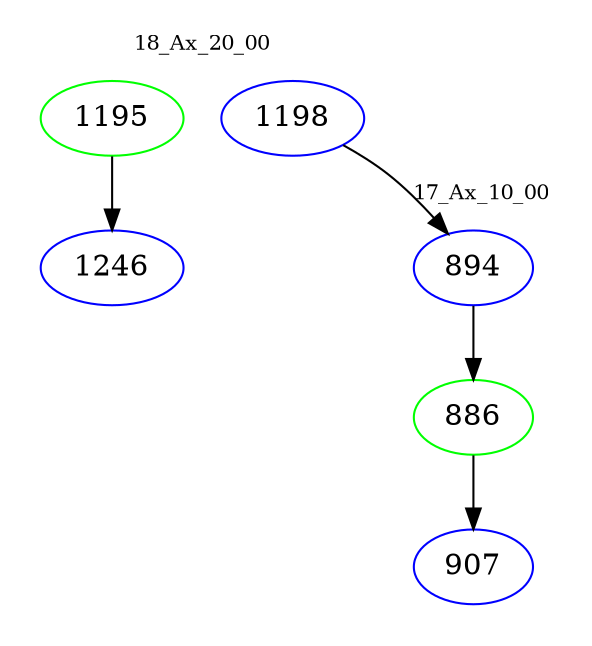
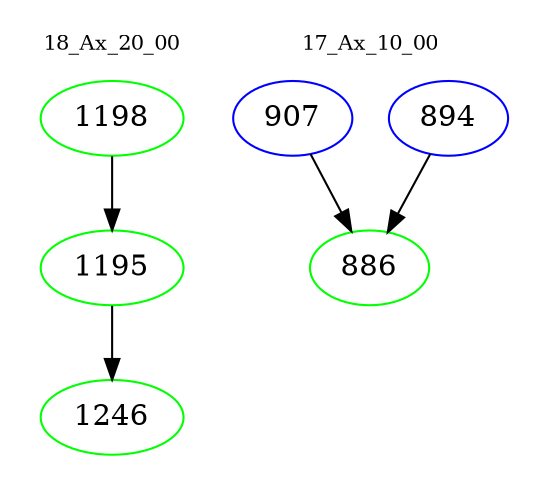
(293, 118) -> (112, 118)
(410, 193) -> (112, 183)
(112, 268) -> (112, 417)
(473, 482) -> (326, 183)
